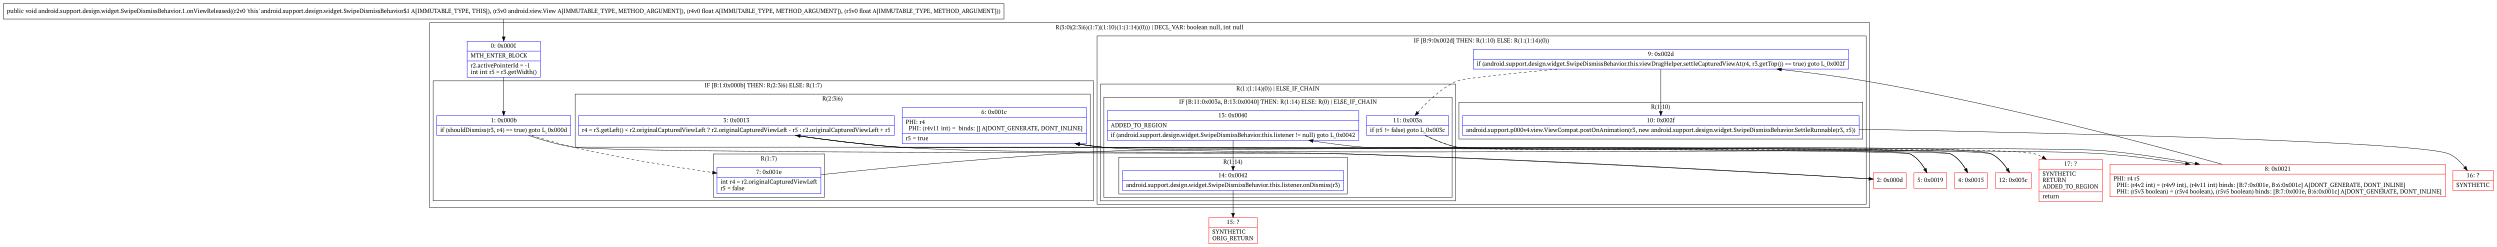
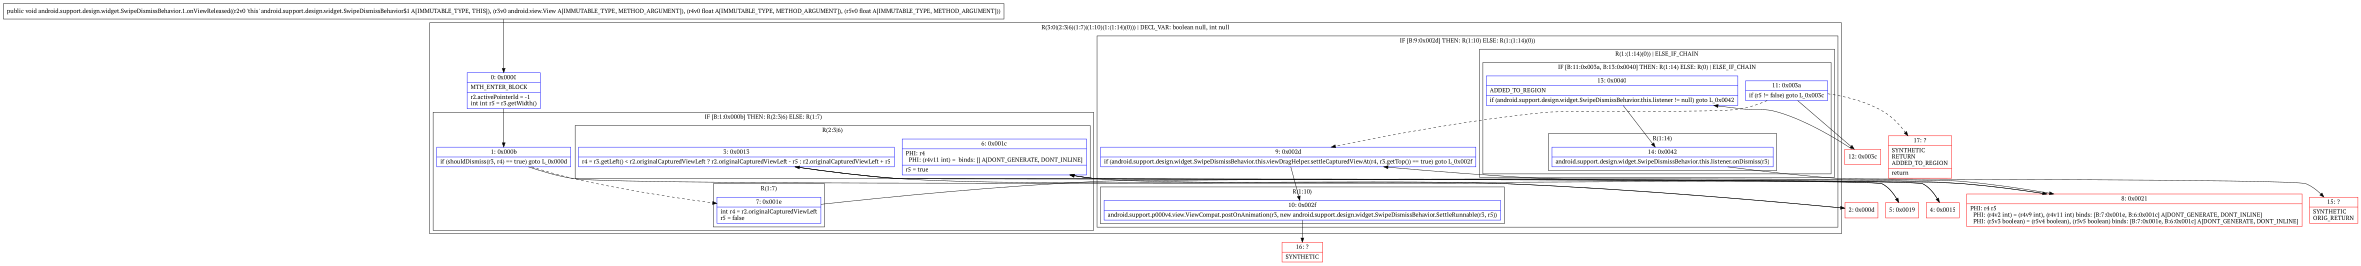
(1482, 77) -> (1551, 112)
